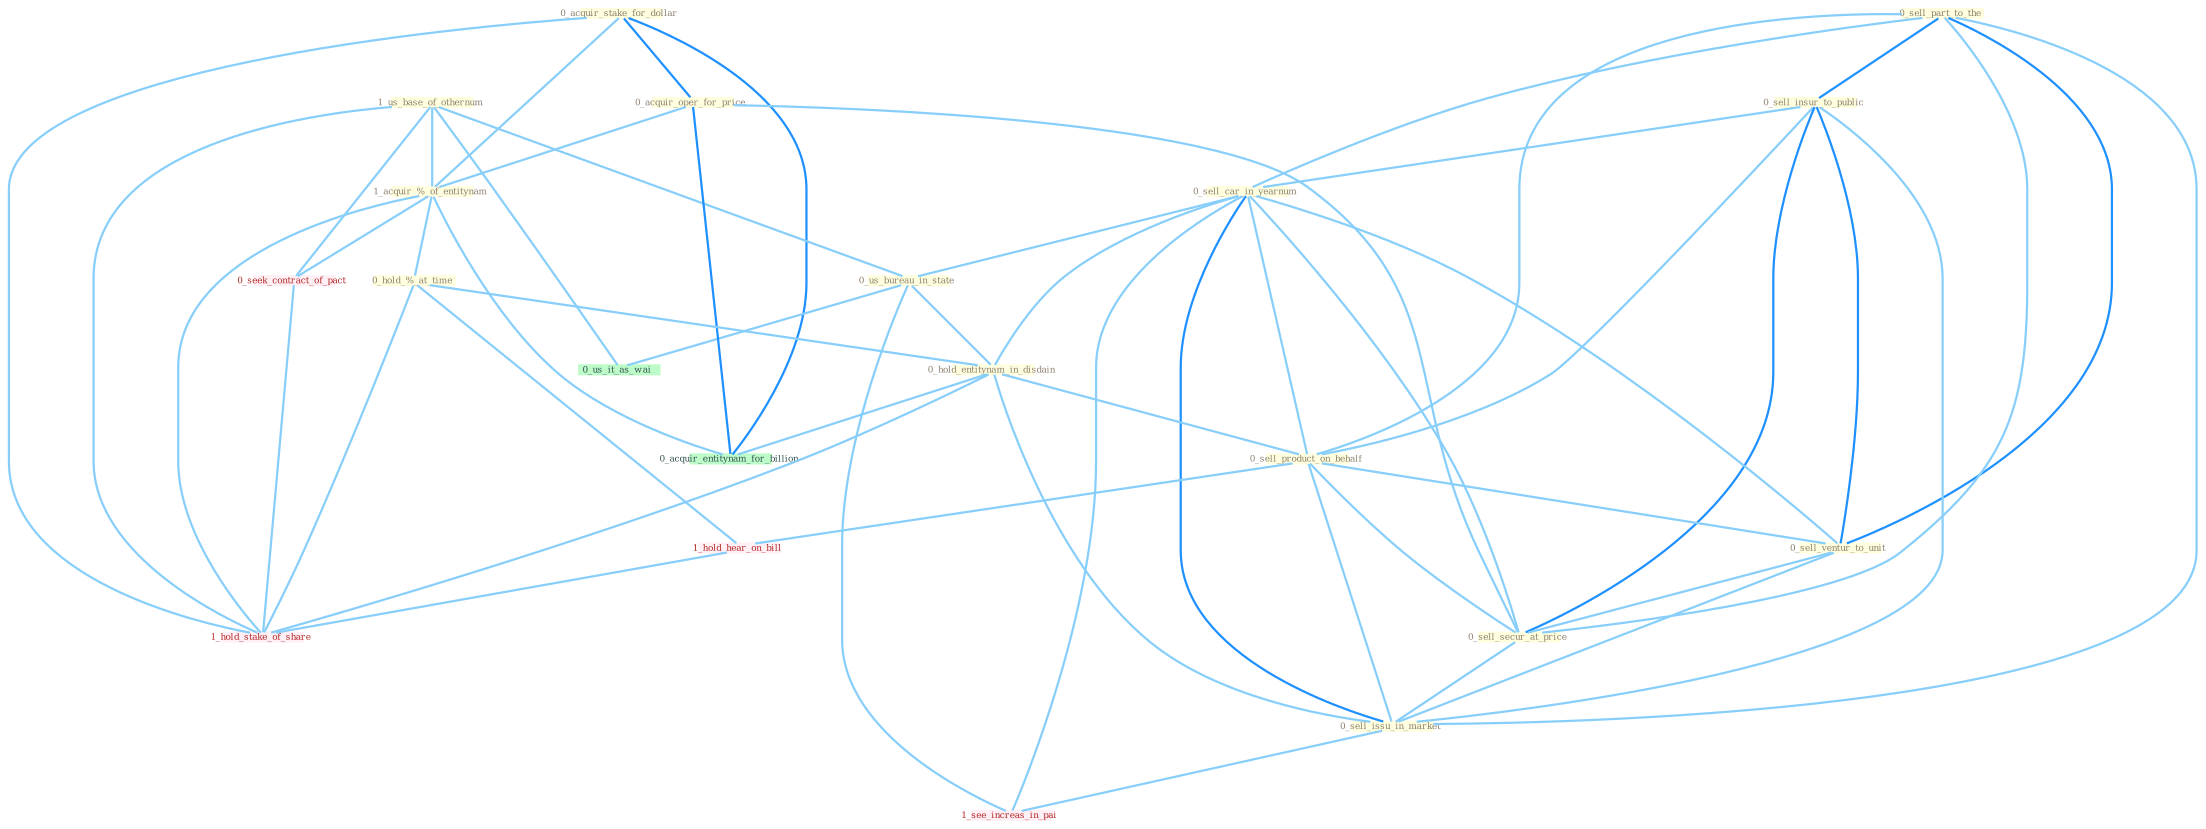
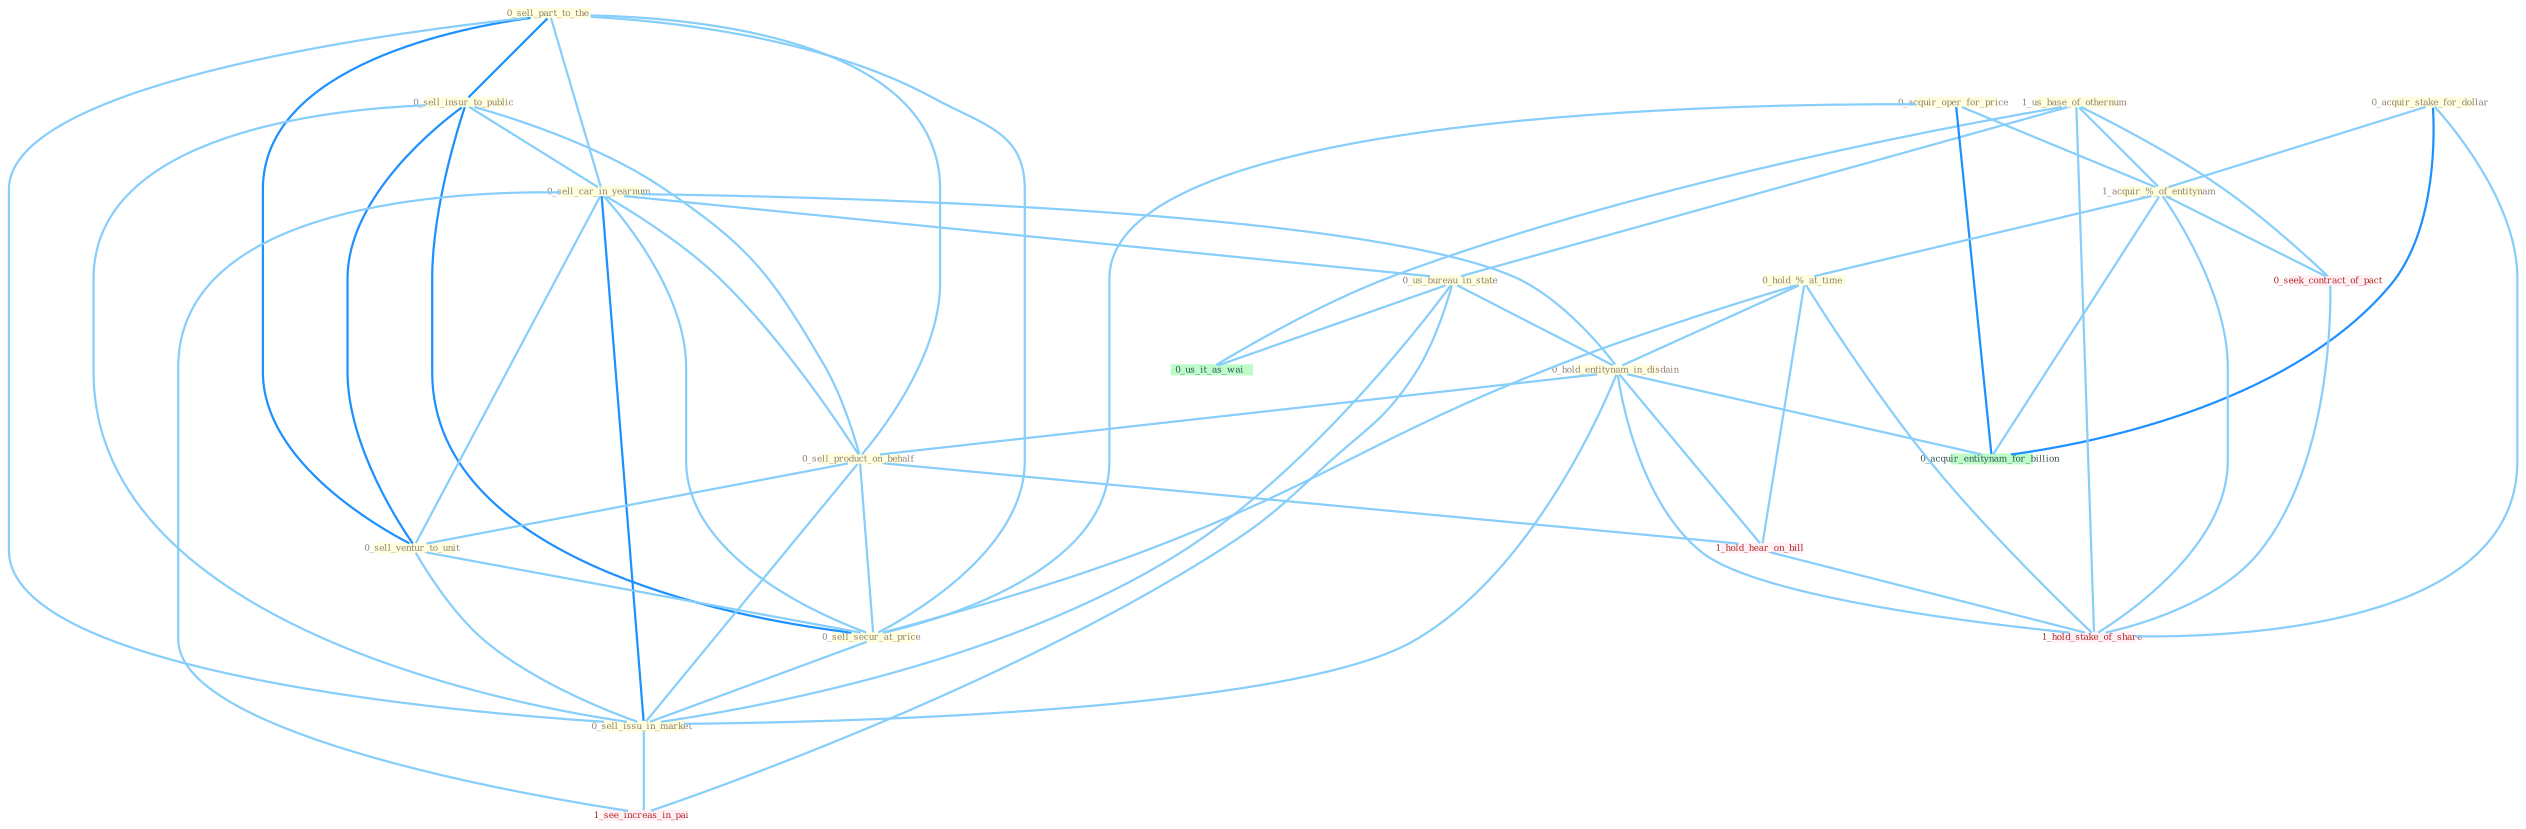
(657, 58) -> none
none -> (1363, 453)
none -> (1690, 459)
none -> (1107, 593)
